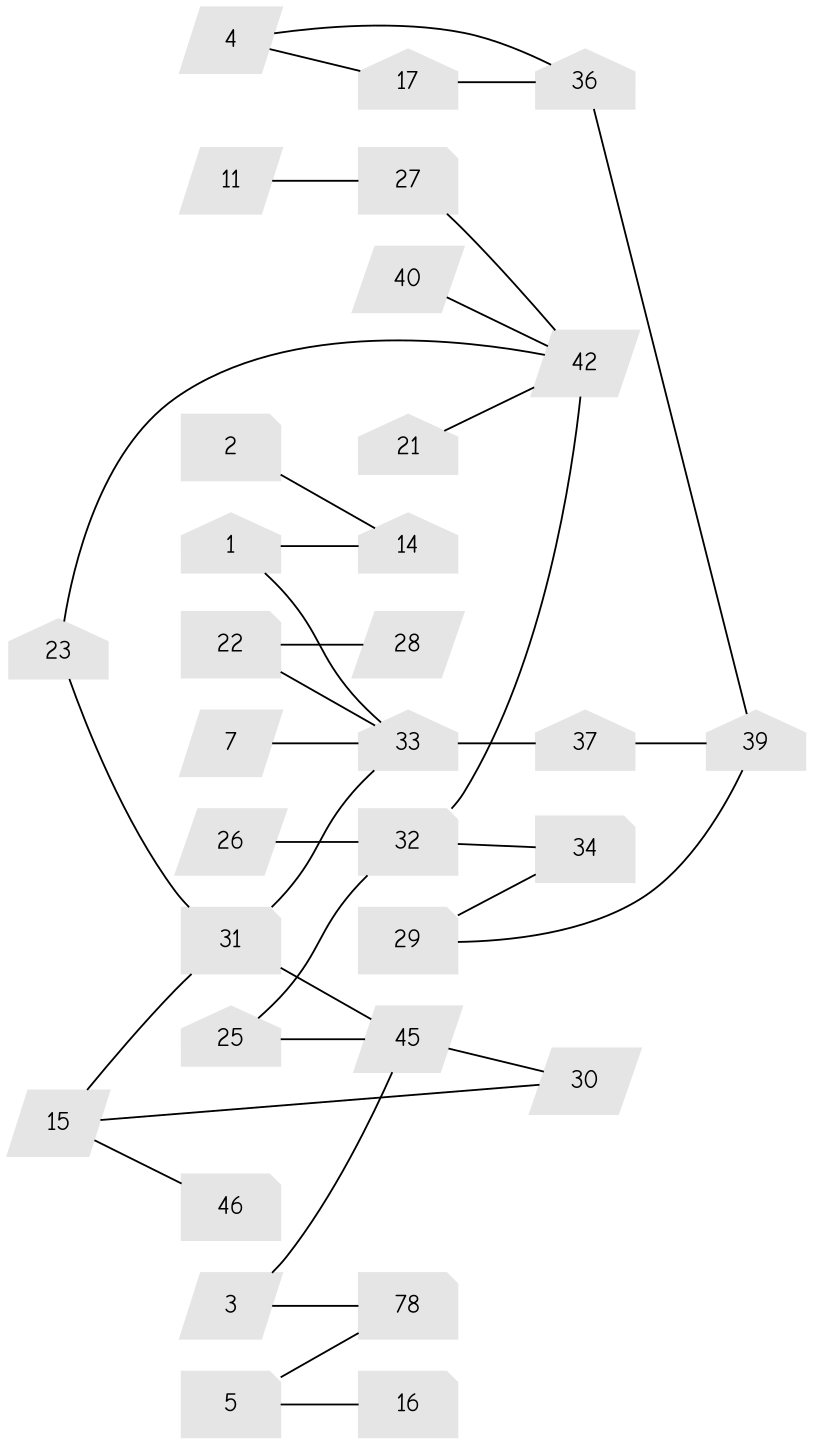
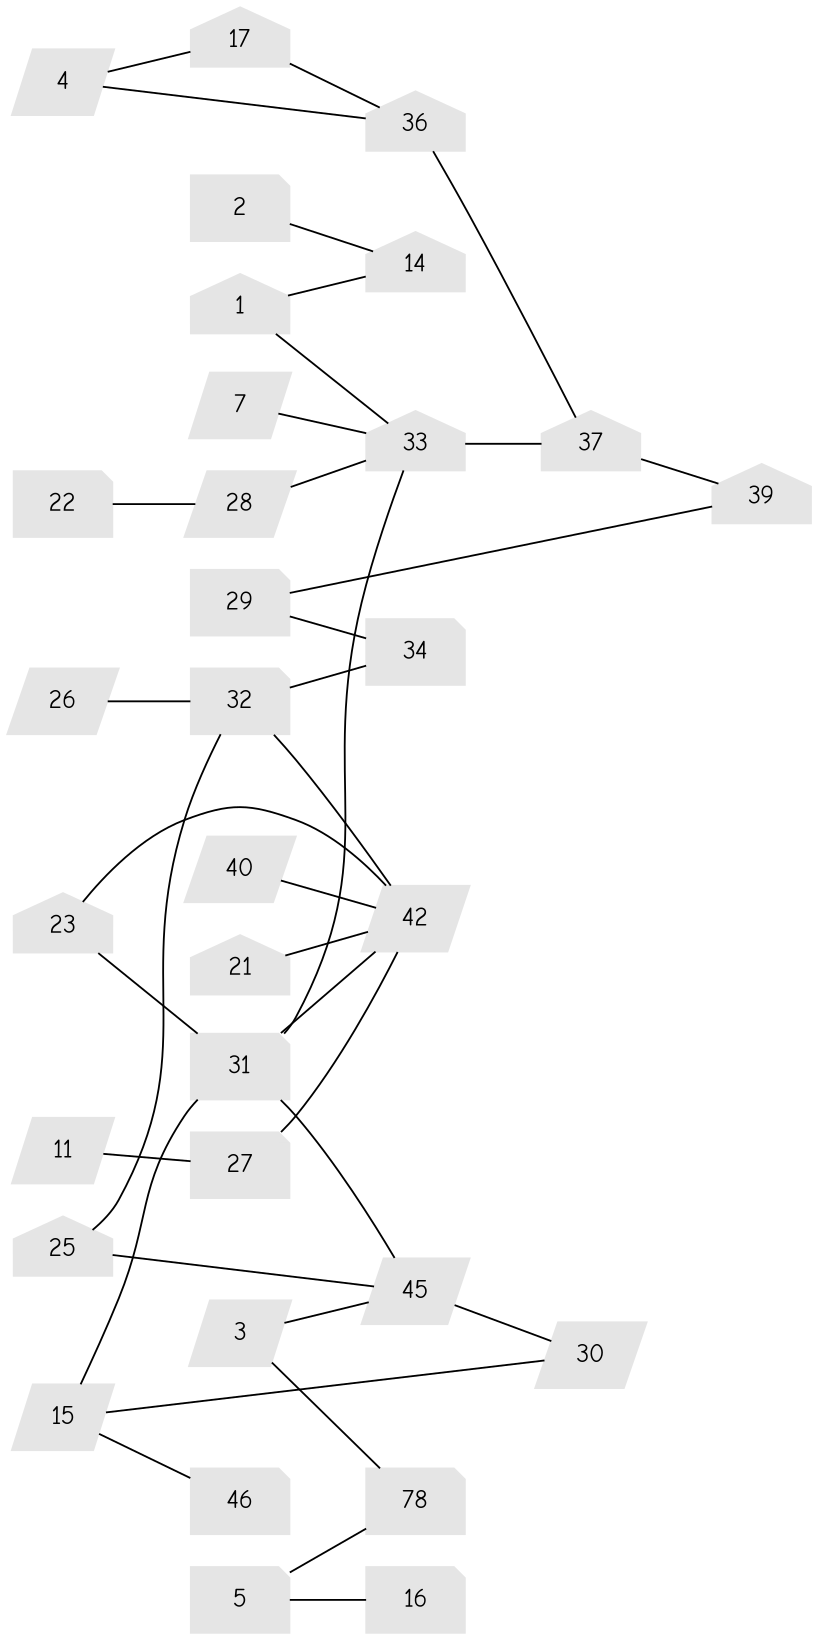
(670, 411) -> (506, 284)
(328, 699) -> (328, 474)
none -> (328, 992)
